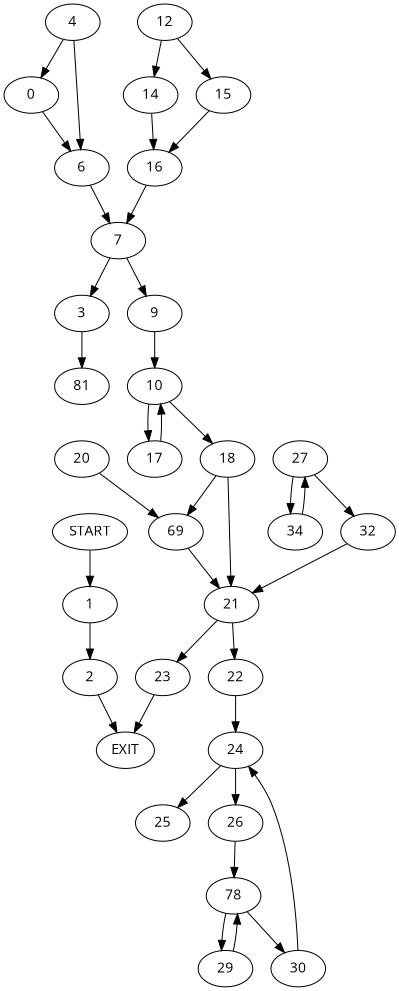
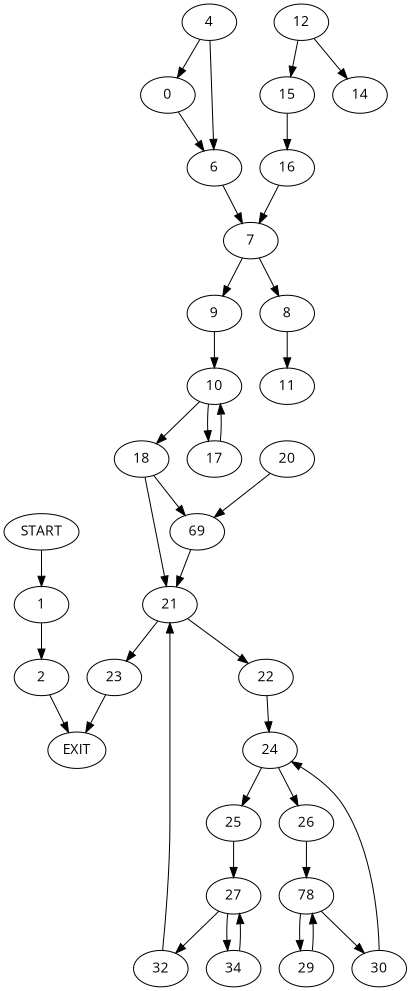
(152, 126) -> none
(82, 313) -> (287, 313)
(82, 386) -> (287, 386)
none -> (234, 854)
